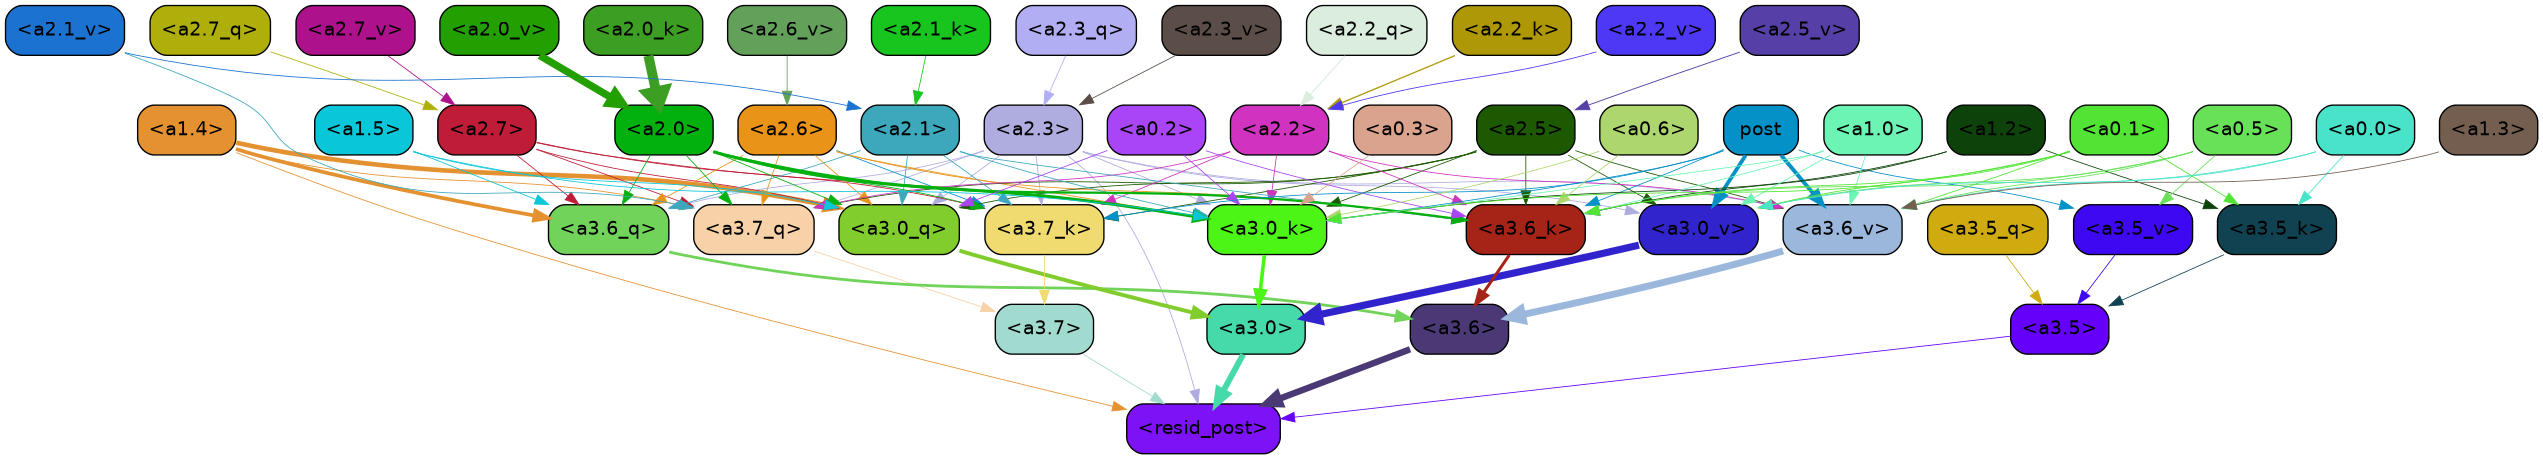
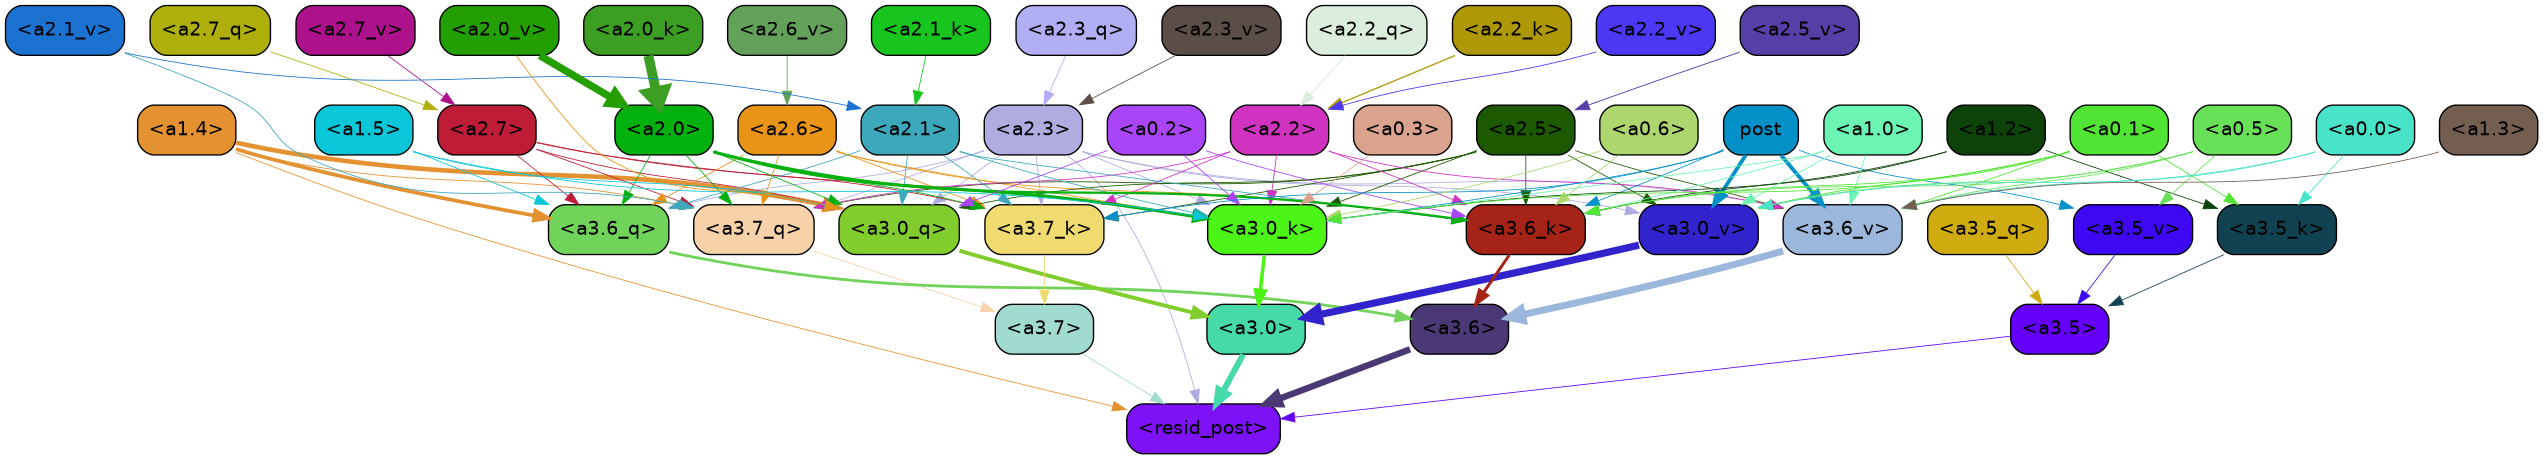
(838, 175) -> (584, 140)
(904, 176) -> (904, 176)
